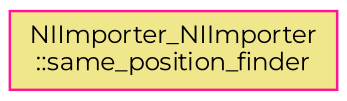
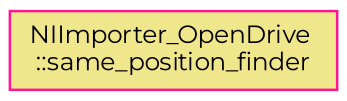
(174, 50) -> (174, 50)
